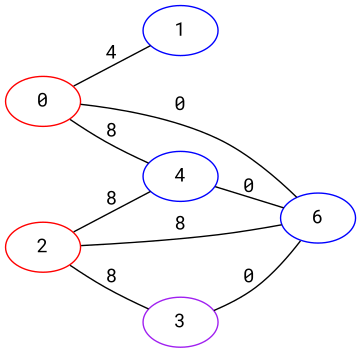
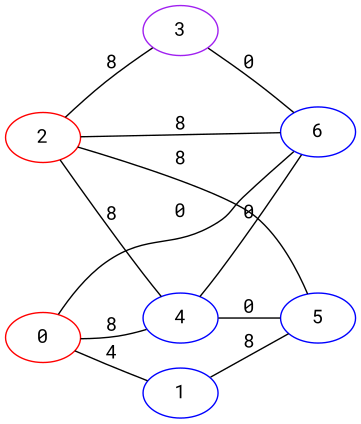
none -> (318, 318)
